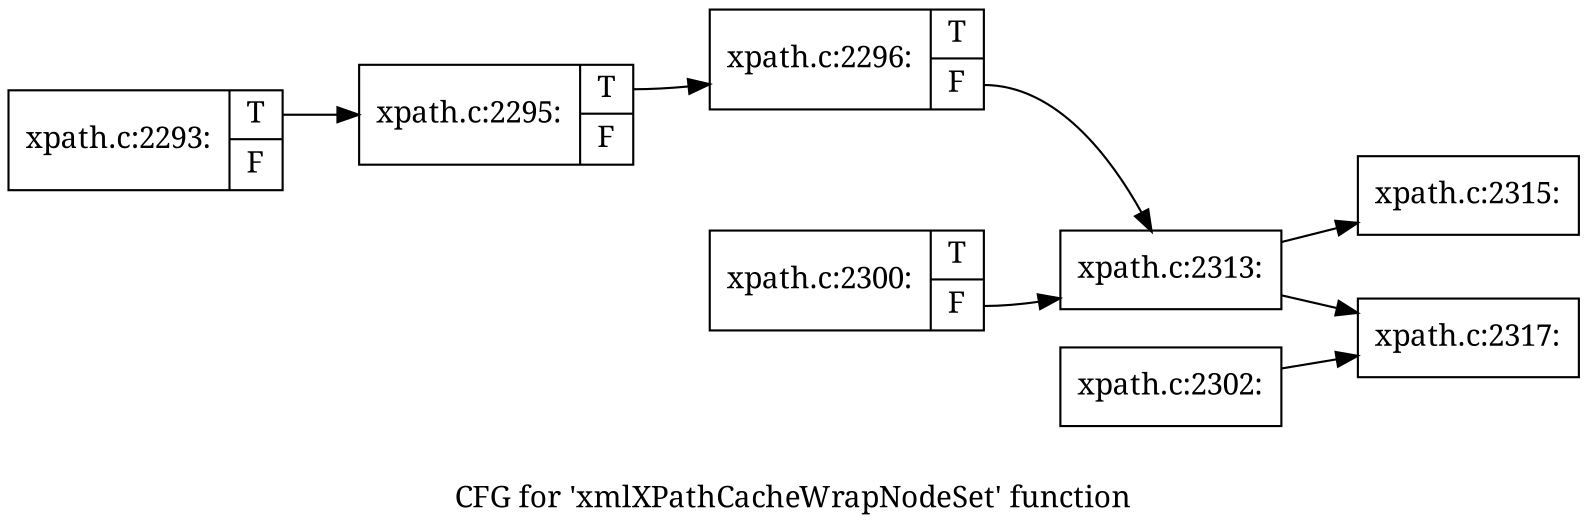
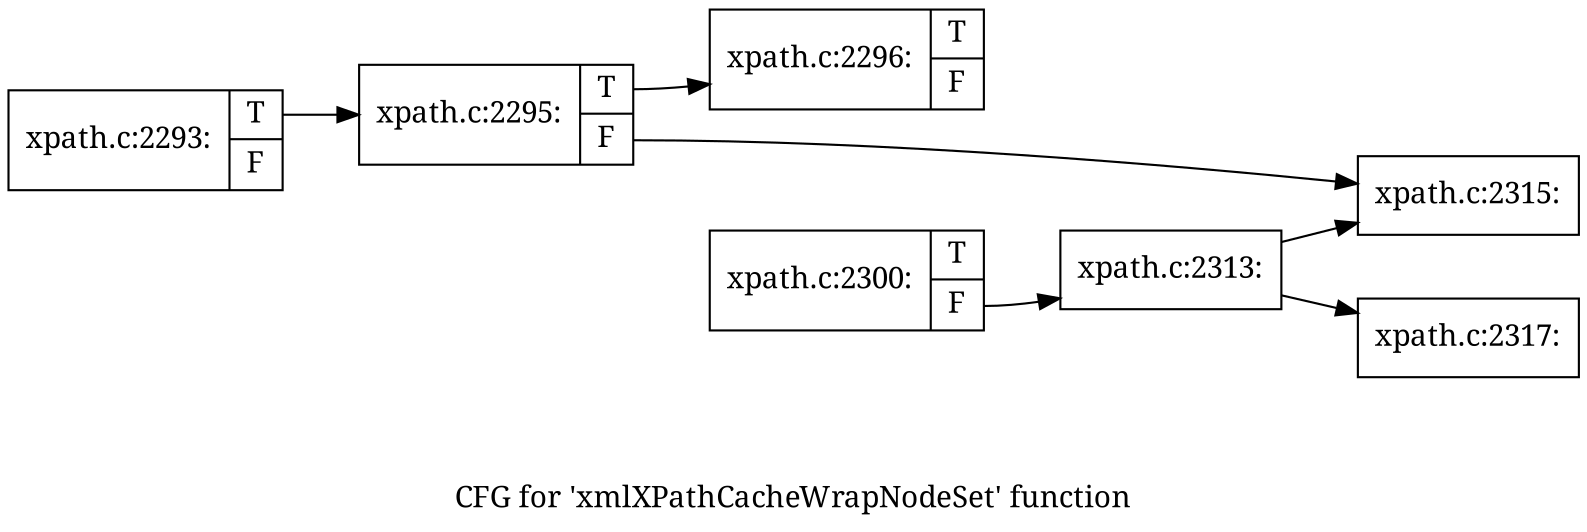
(1078, 128) -> none
none -> (985, 153)
(1171, 387) -> none
